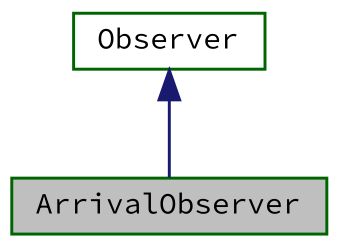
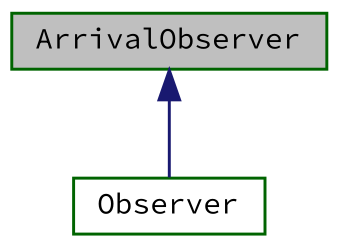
(169, 139) -> (169, 139)
